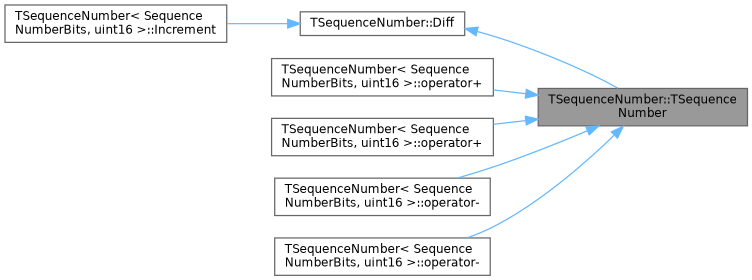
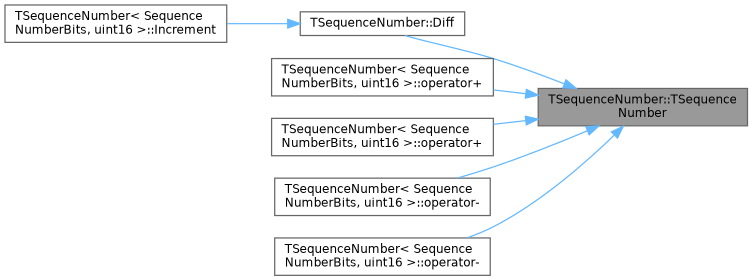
(549, 56) -> (485, 56)
